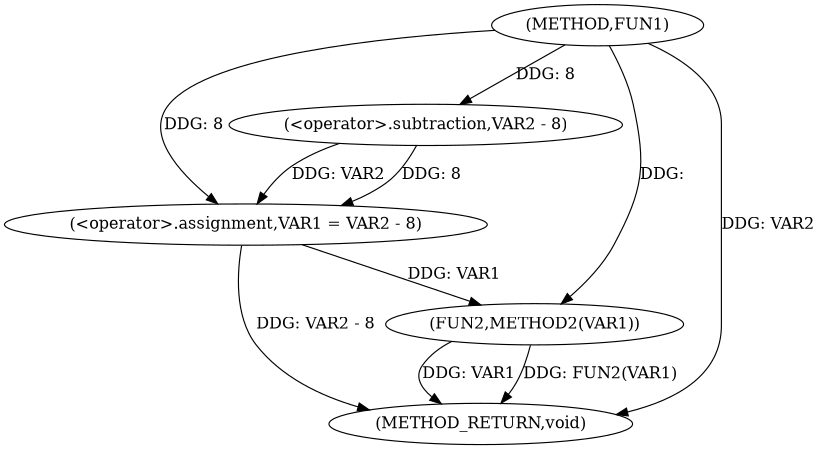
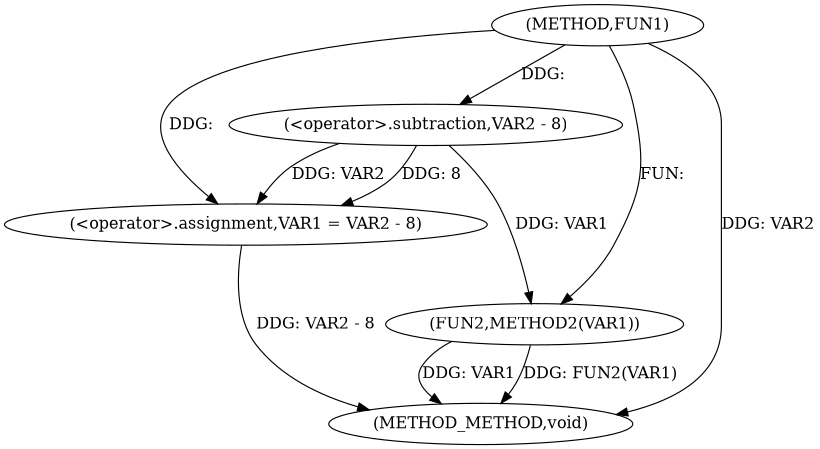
(546, 75) -> (546, 75)
(194, 125) -> (194, 125)
(665, 175) -> (665, 175)
(386, 273) -> (502, 212)
(481, 424) -> (481, 424)
